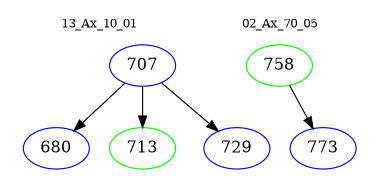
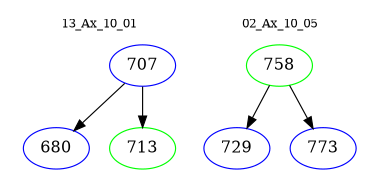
(280, 25) -> (280, 25)
(177, 96) -> (261, 102)
